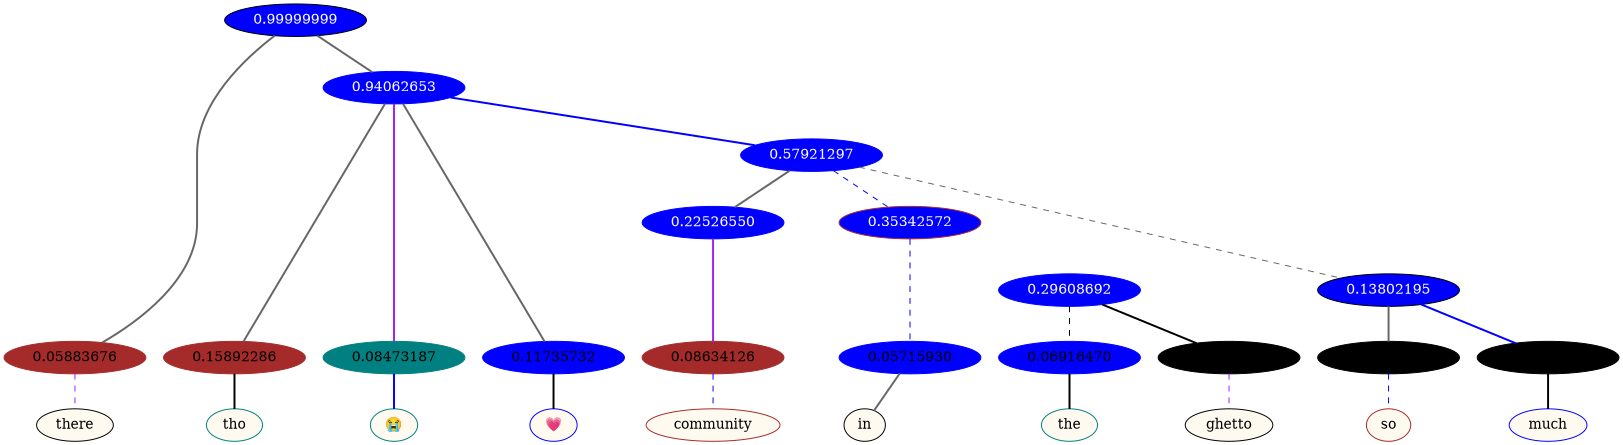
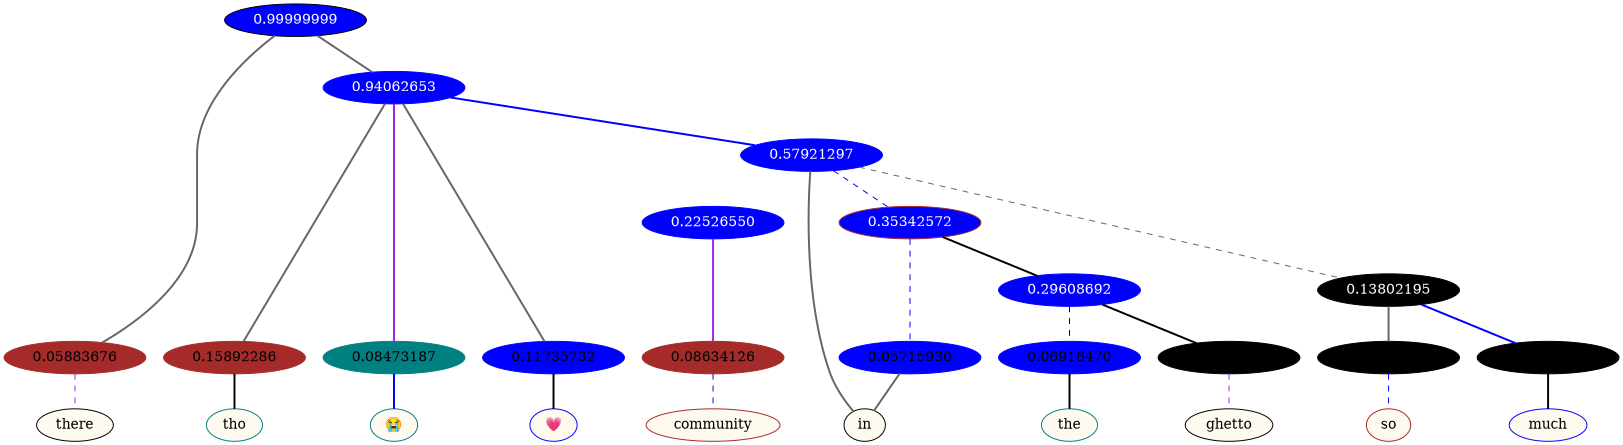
(762, 189) -> (813, 296)
none -> (990, 256)
(1389, 290) -> (1389, 290)
